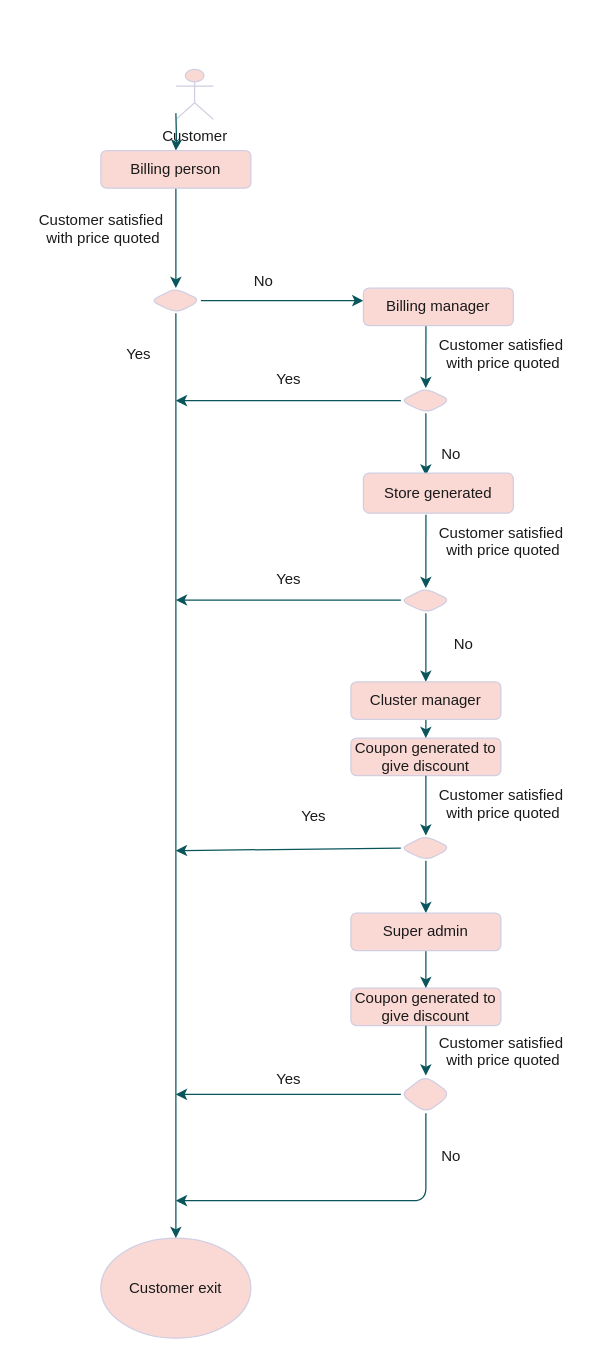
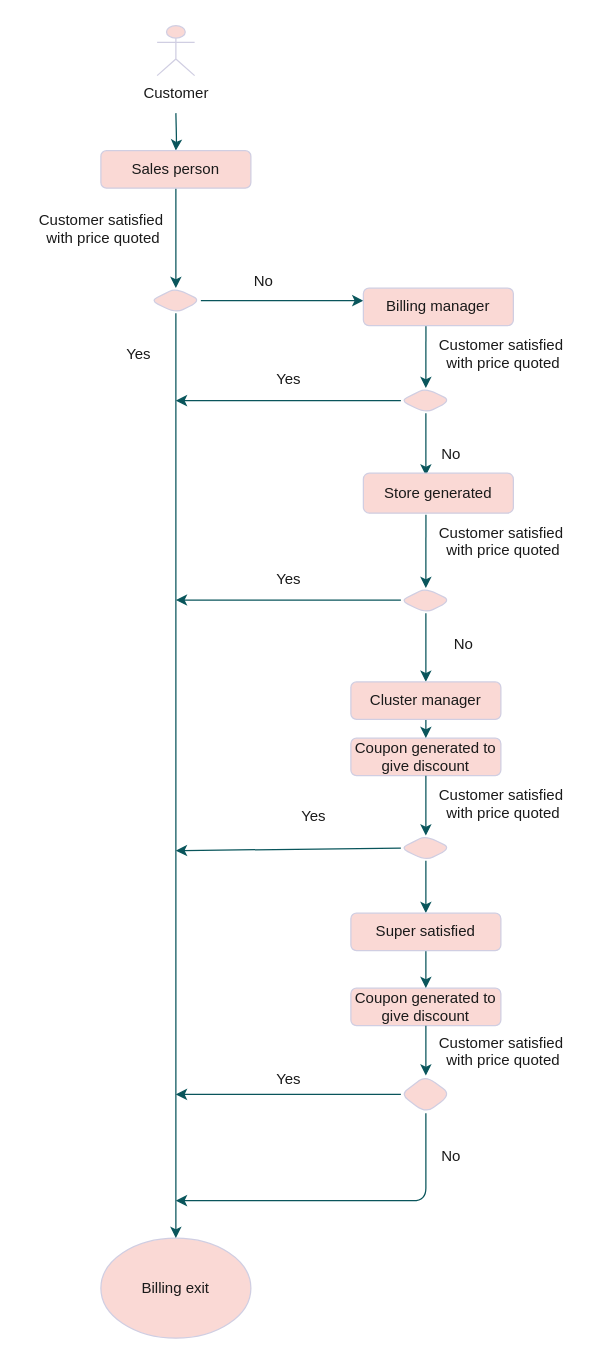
(194, 94) -> (176, 51)
(176, 169) -> (176, 169)
(426, 932) -> (426, 932)
(176, 1288) -> (176, 1288)
